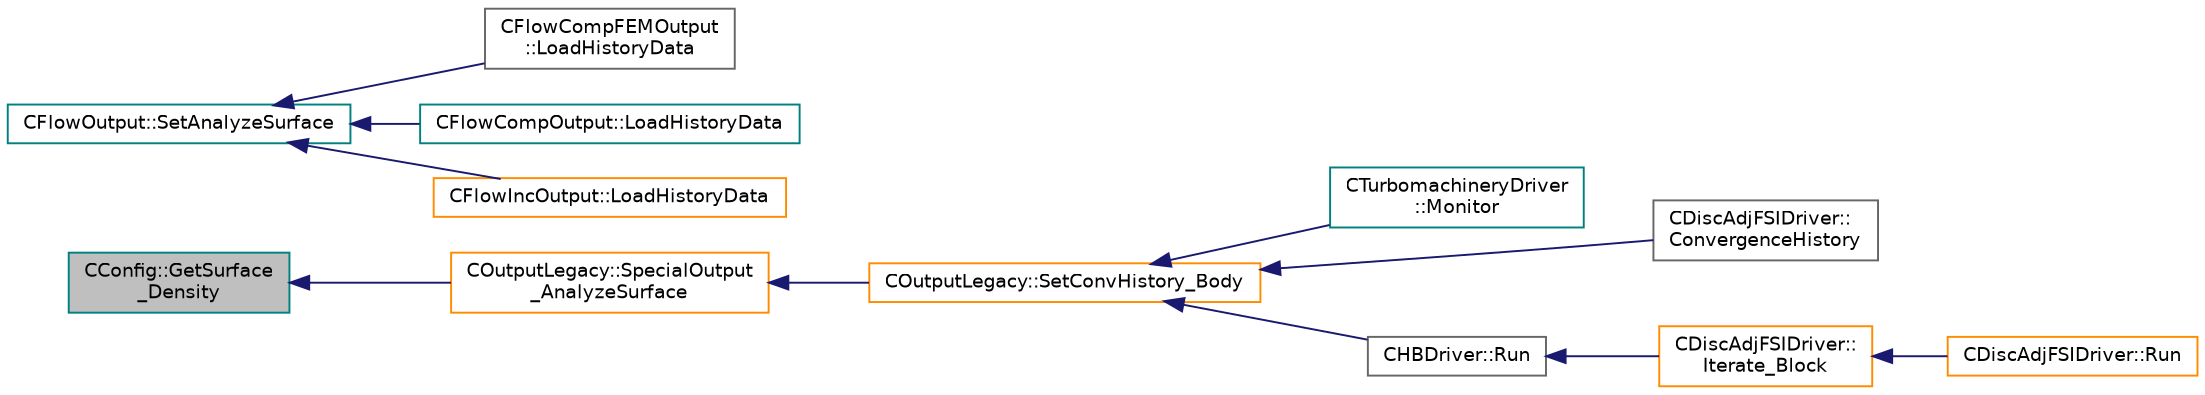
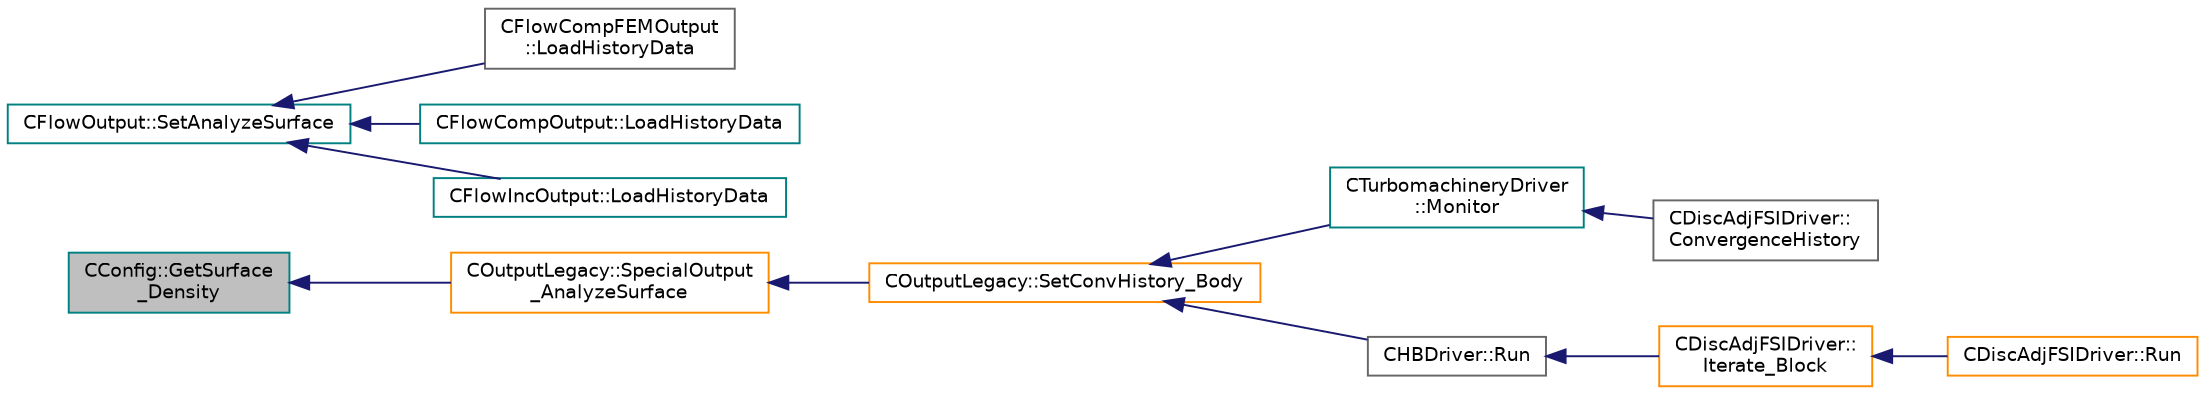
(610, 197) -> (610, 197)
(1467, 255) -> (1628, 216)
